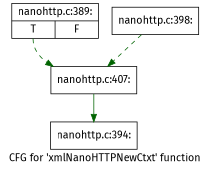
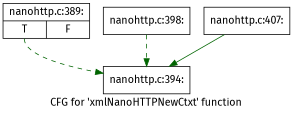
(127, 48) -> (147, 47)
(37, 52) -> (56, 62)
